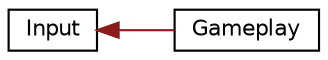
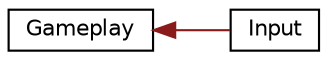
(146, 30) -> (203, 30)
